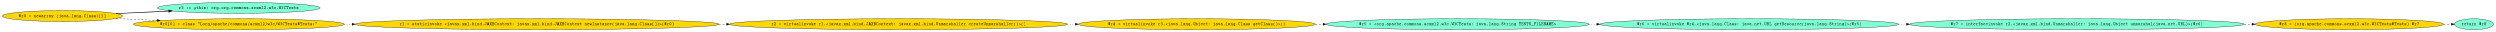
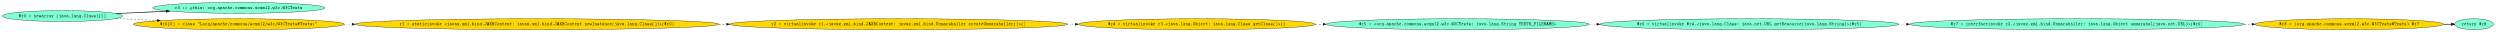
(239, 8) -> (239, 8)
(62, 16) -> (62, 16)
(2448, 24) -> (2448, 24)
